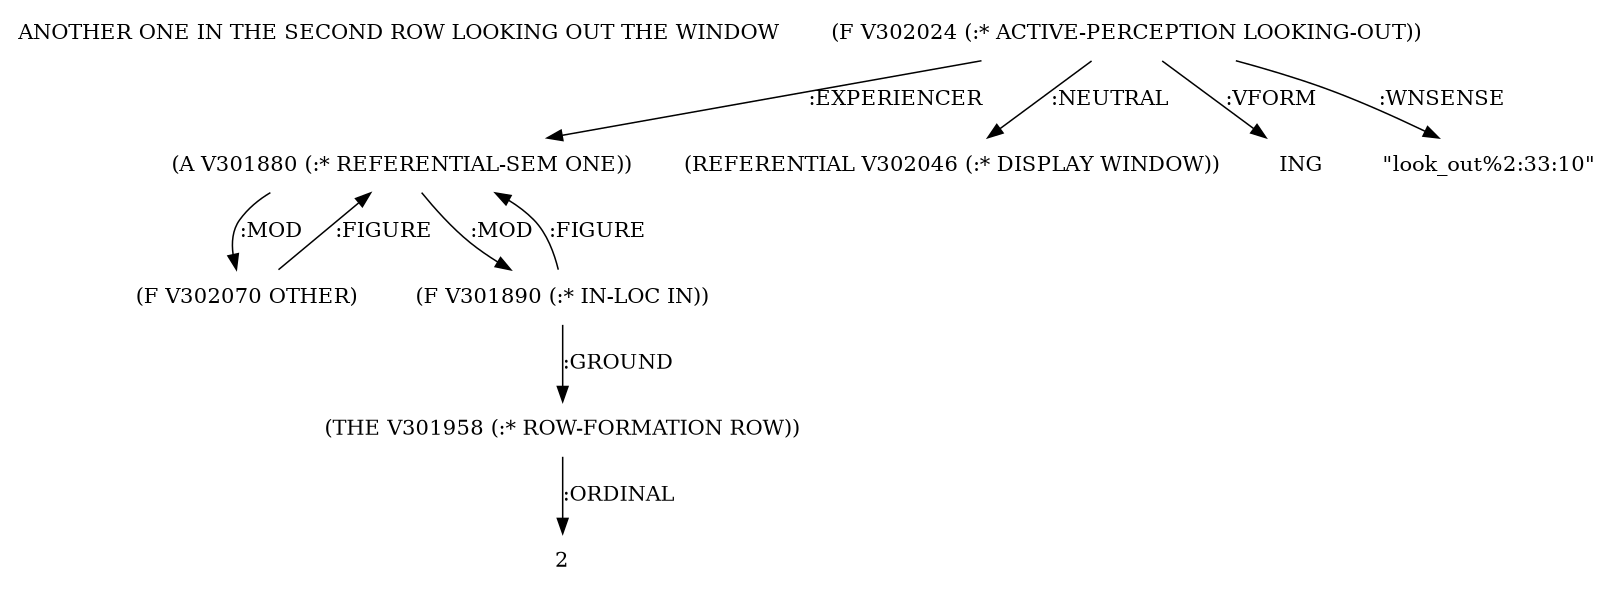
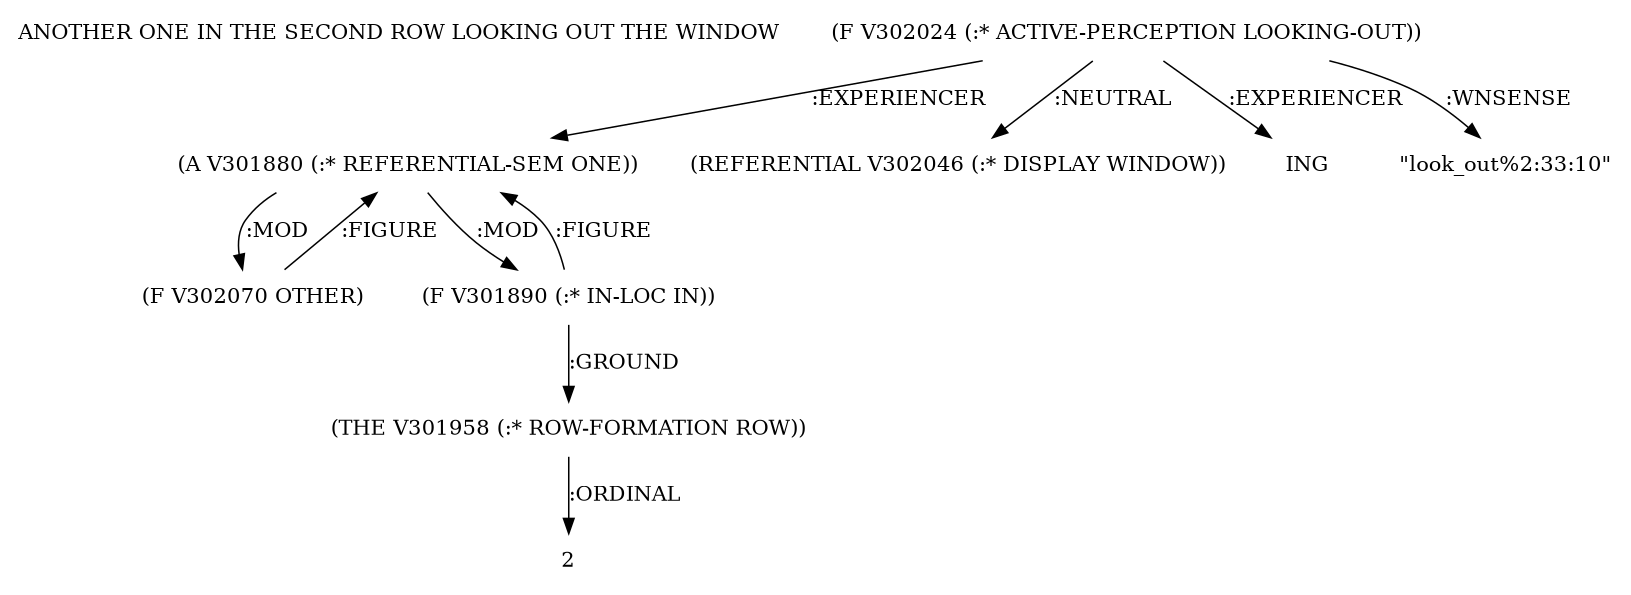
(1272, 99) -> (1316, 99)
